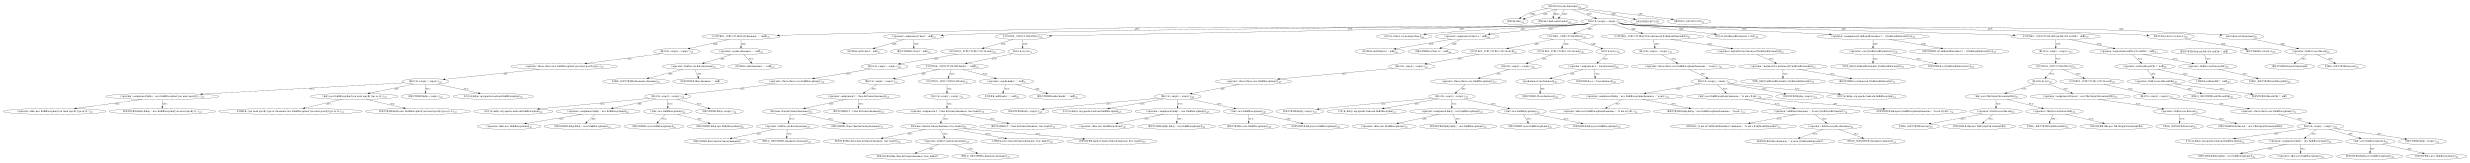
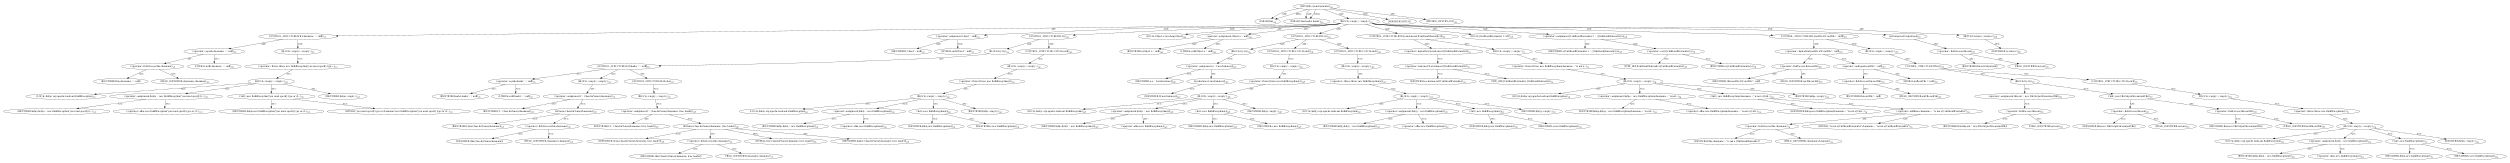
(2206, 58) -> (1769, 74)
